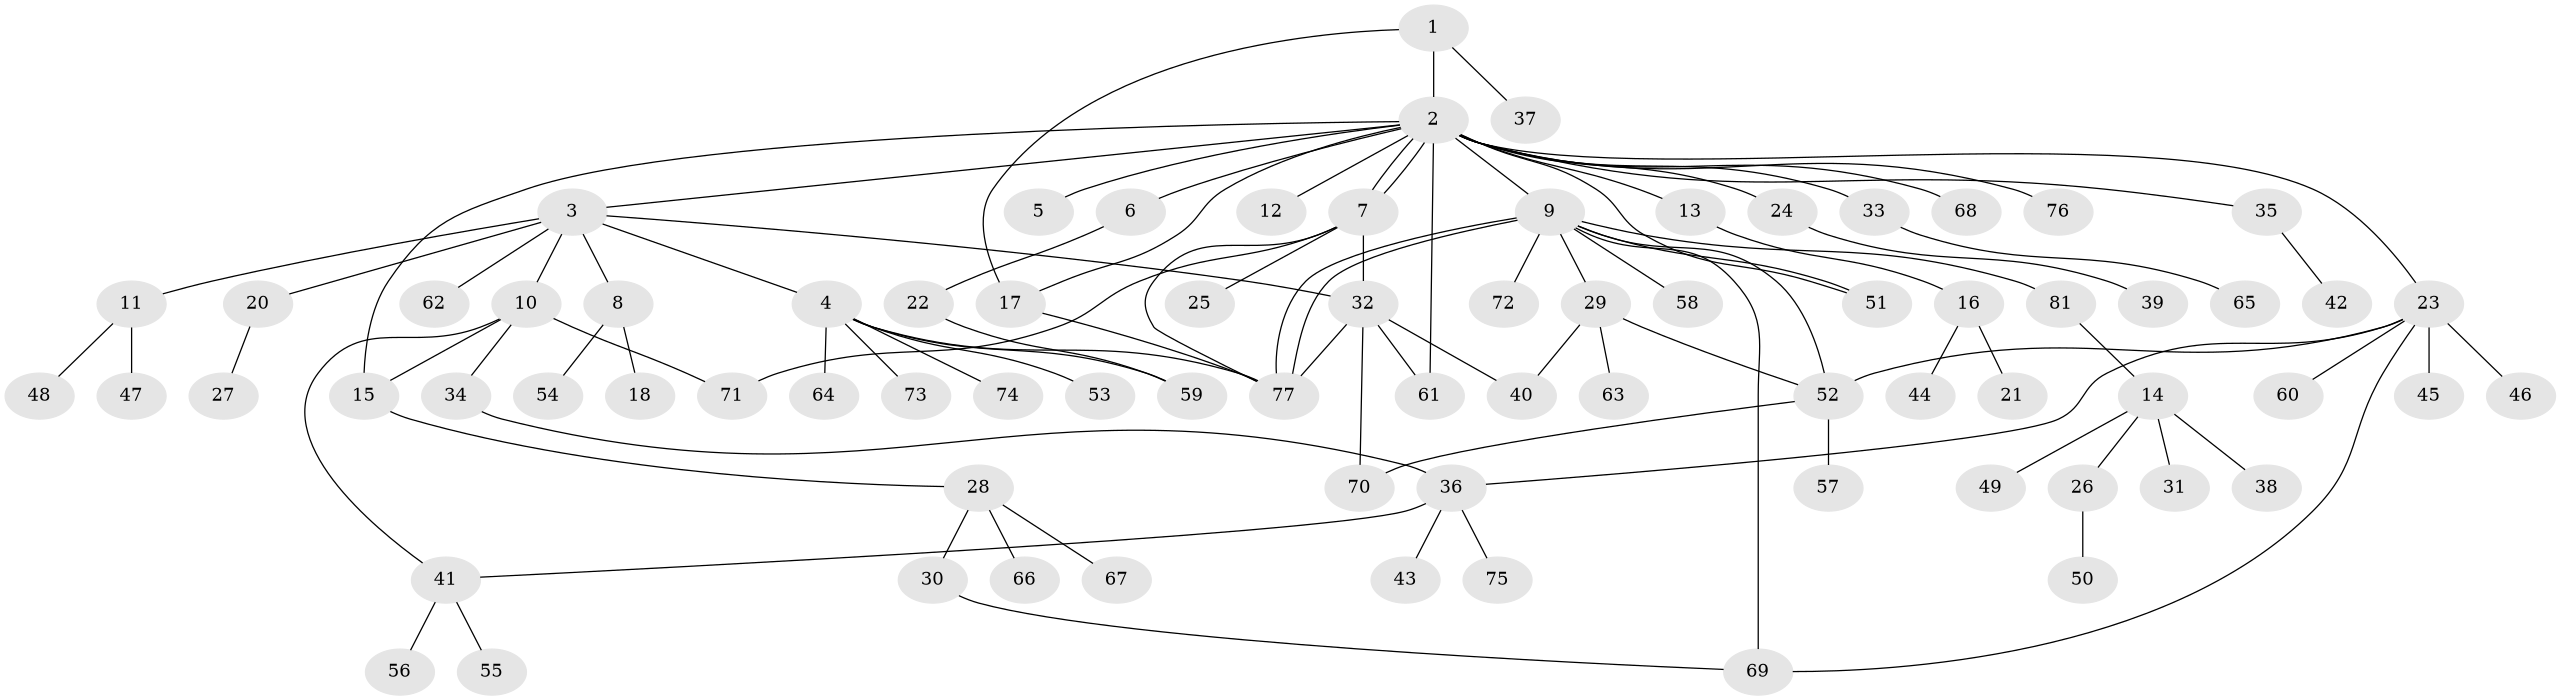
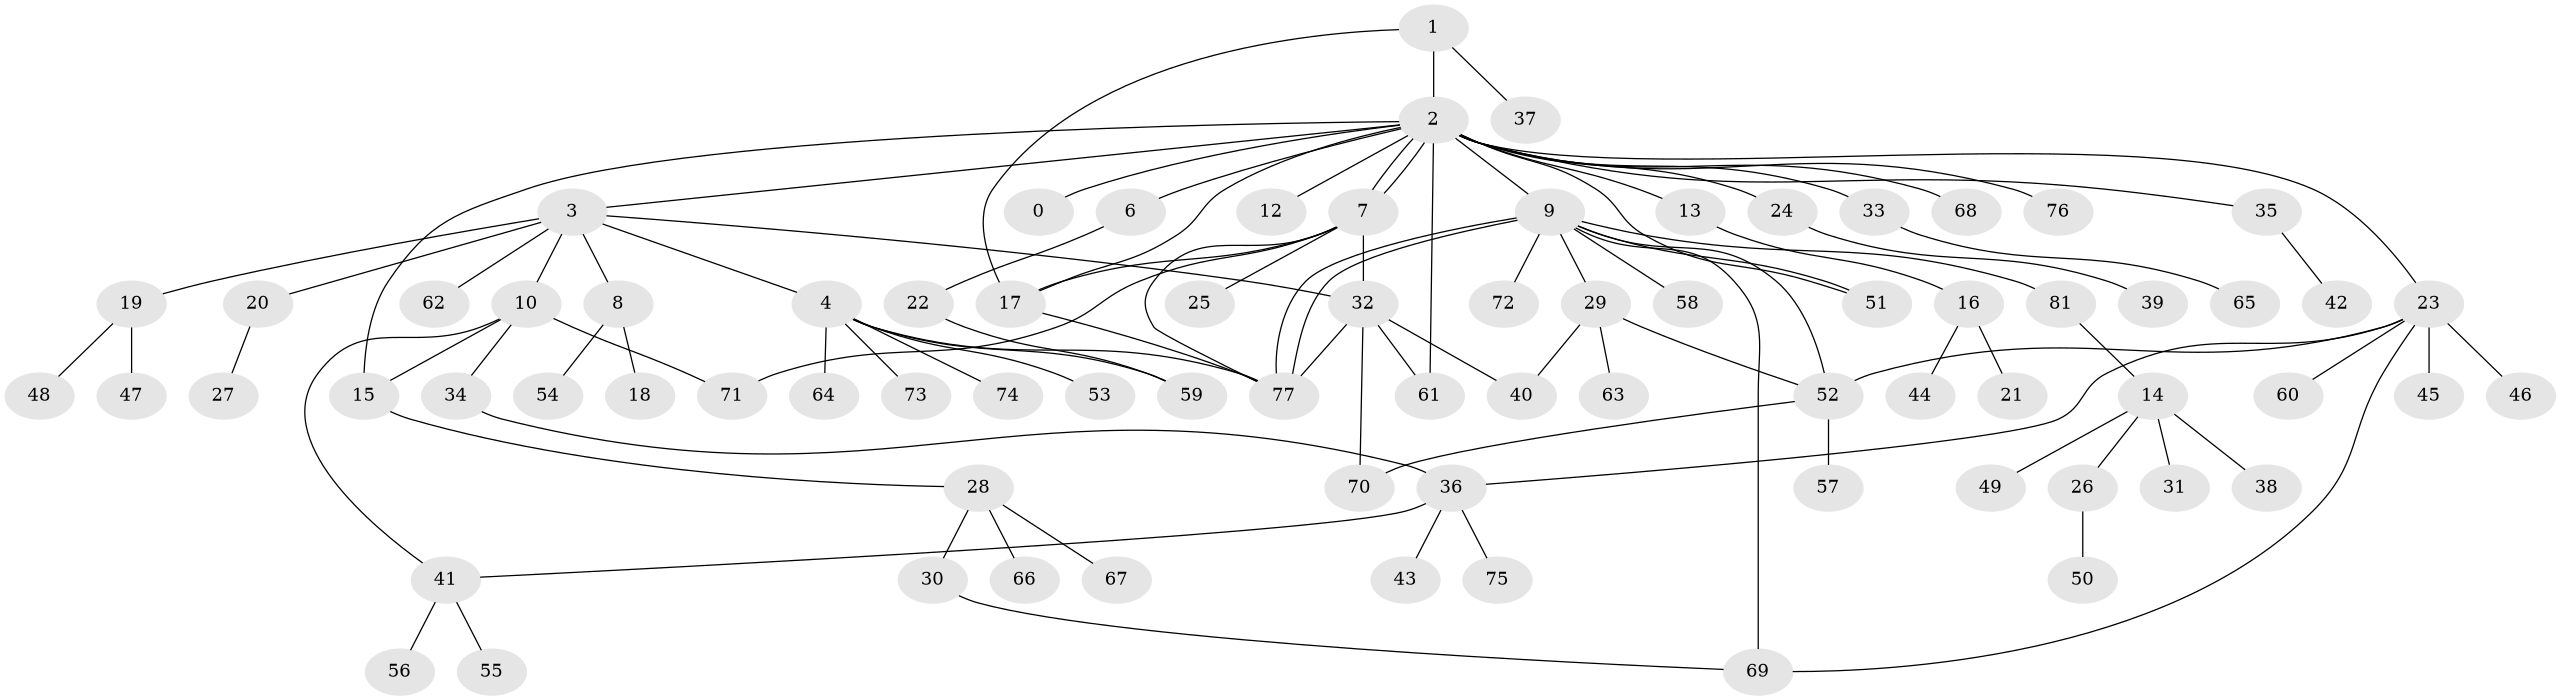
(1039, 212) -> (1039, 212)
none -> (1188, 259)
(132, 304) -> (132, 304)
